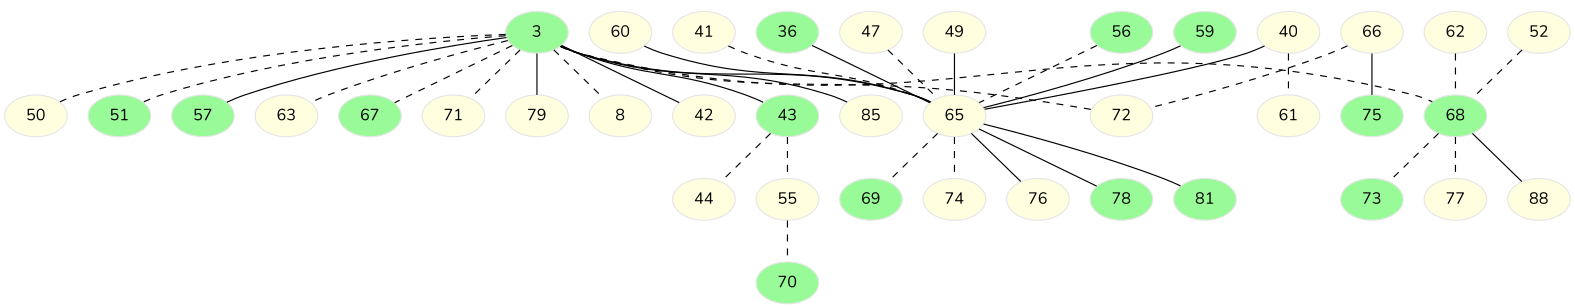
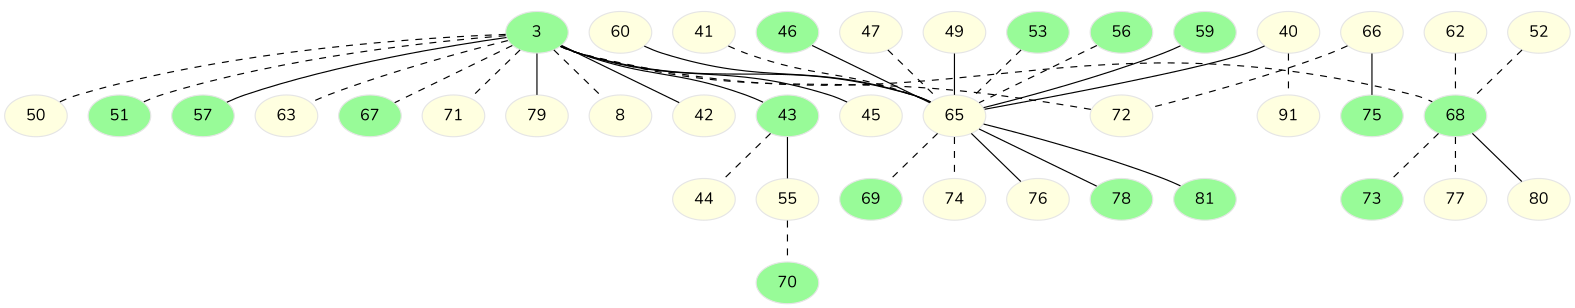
(787, 32) -> (787, 32)
none -> (1038, 32)
(871, 116) -> (871, 116)
(1288, 116) -> (1288, 116)
(787, 158) -> (787, 158)
(1539, 199) -> (1539, 199)
